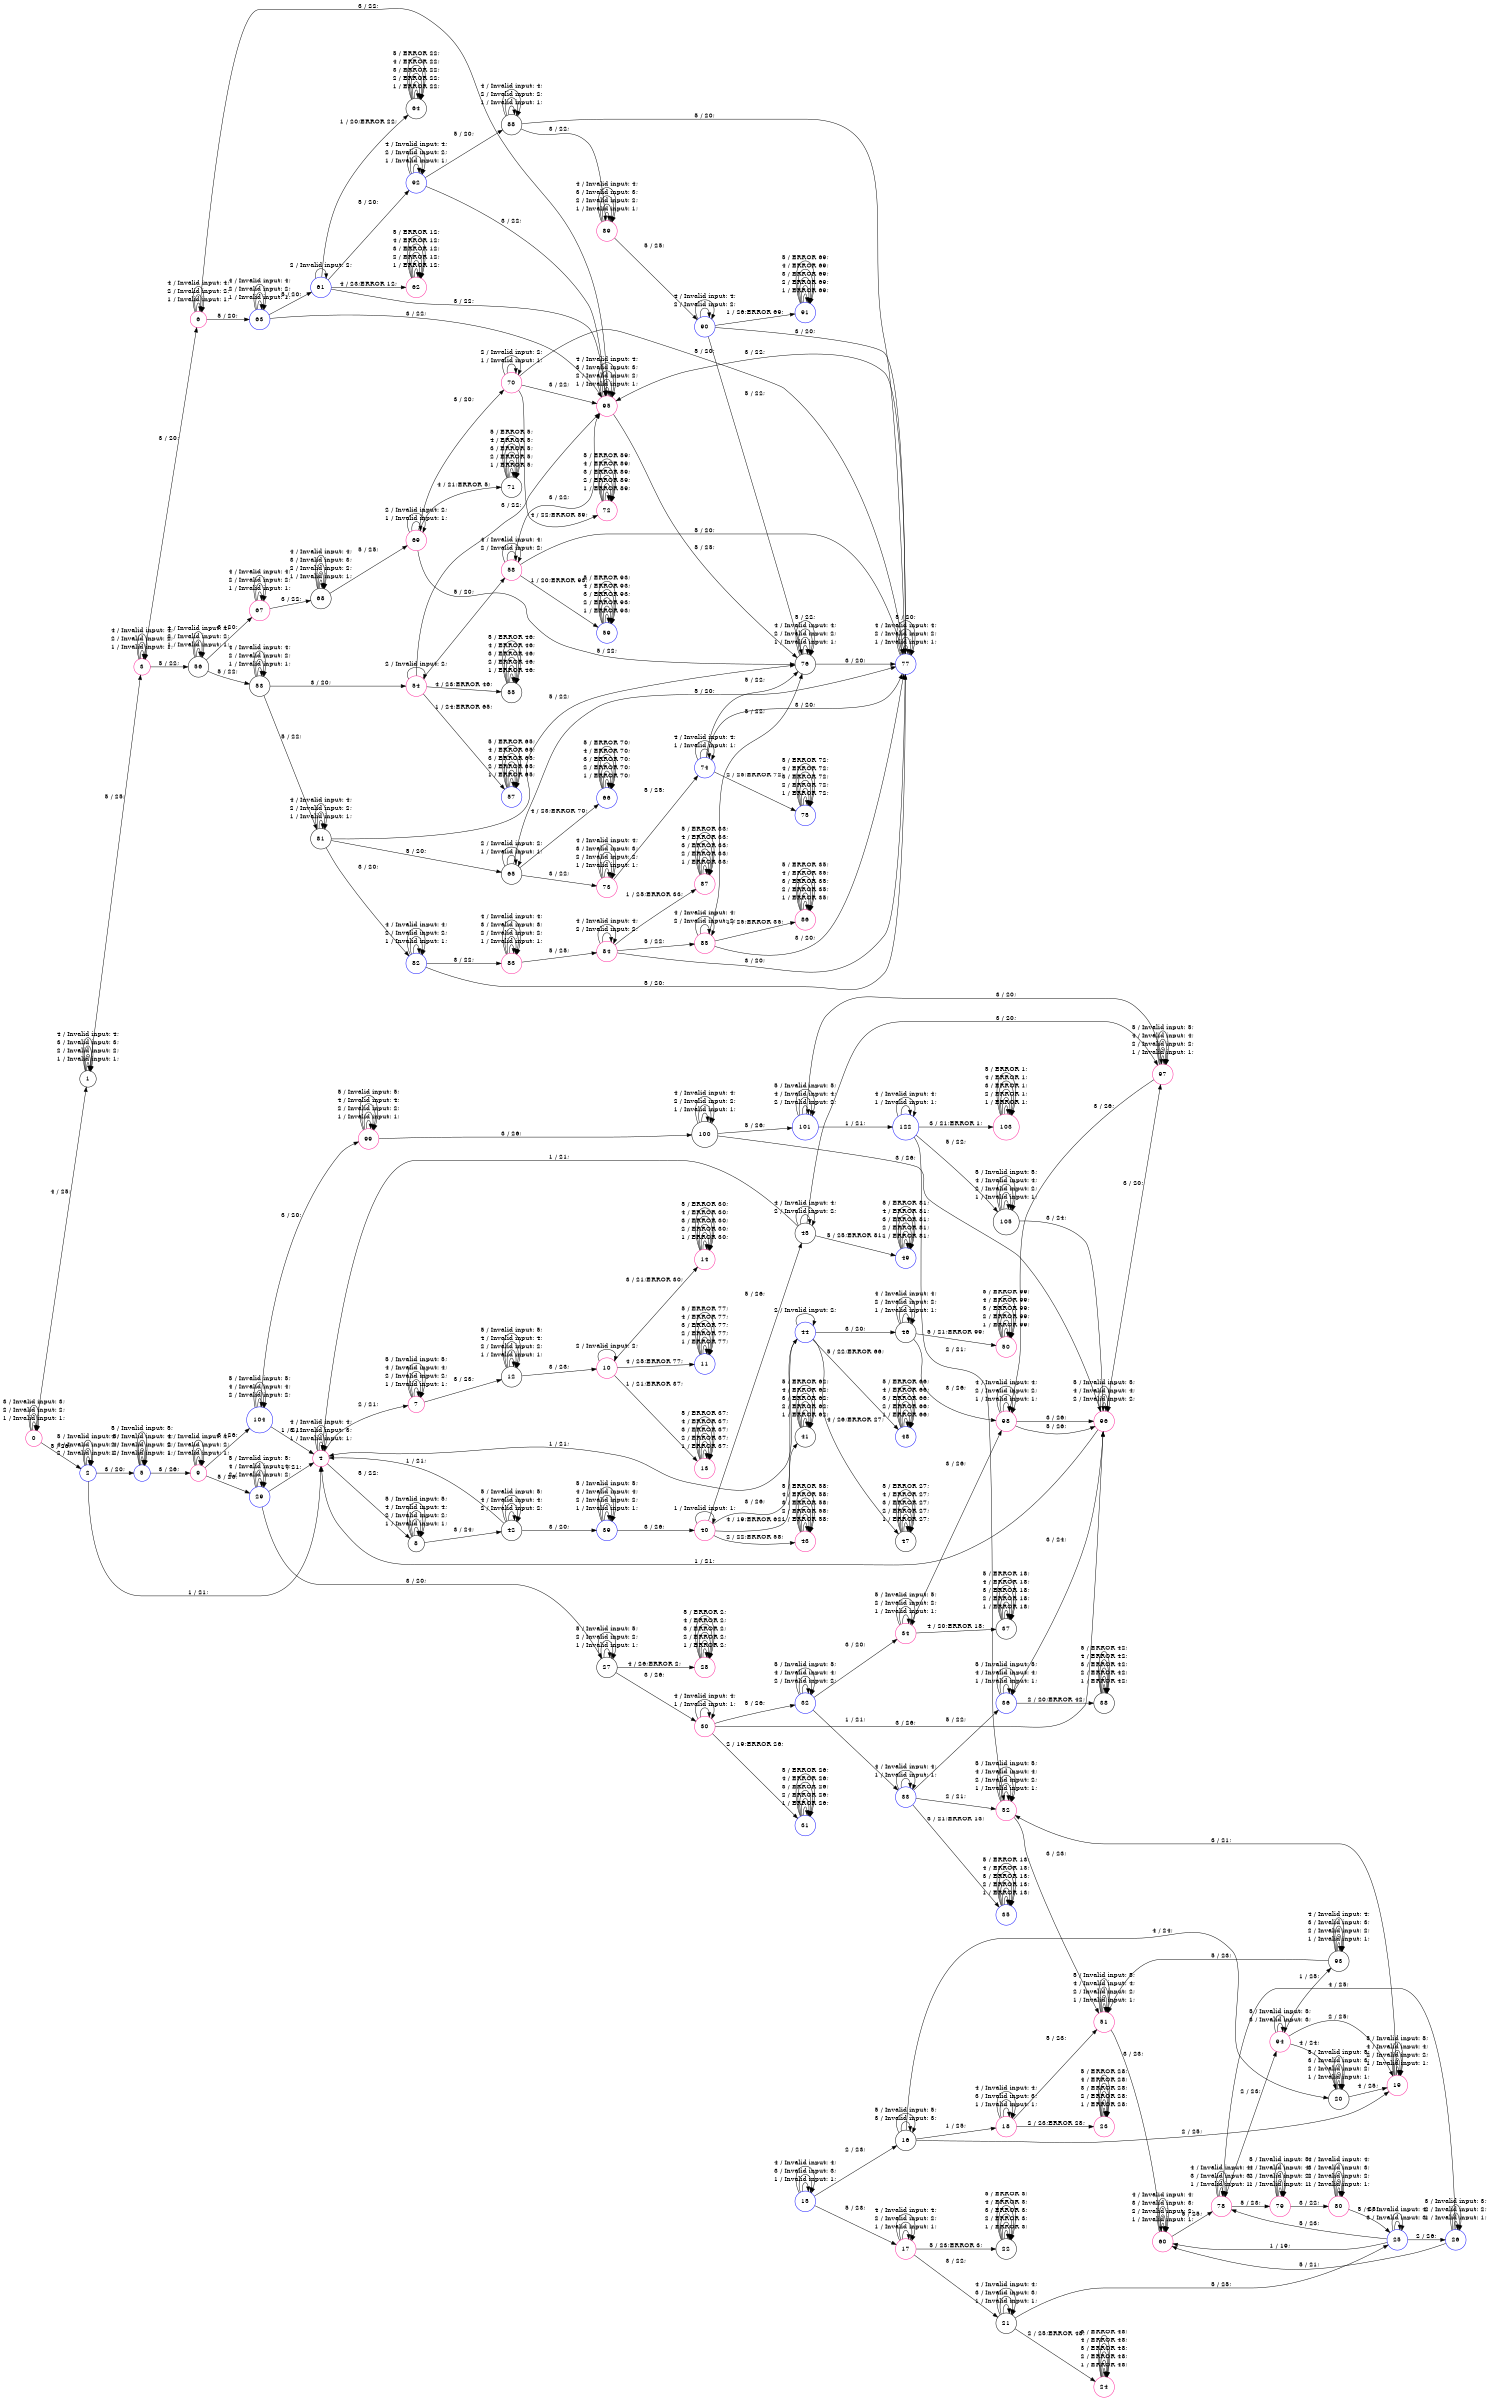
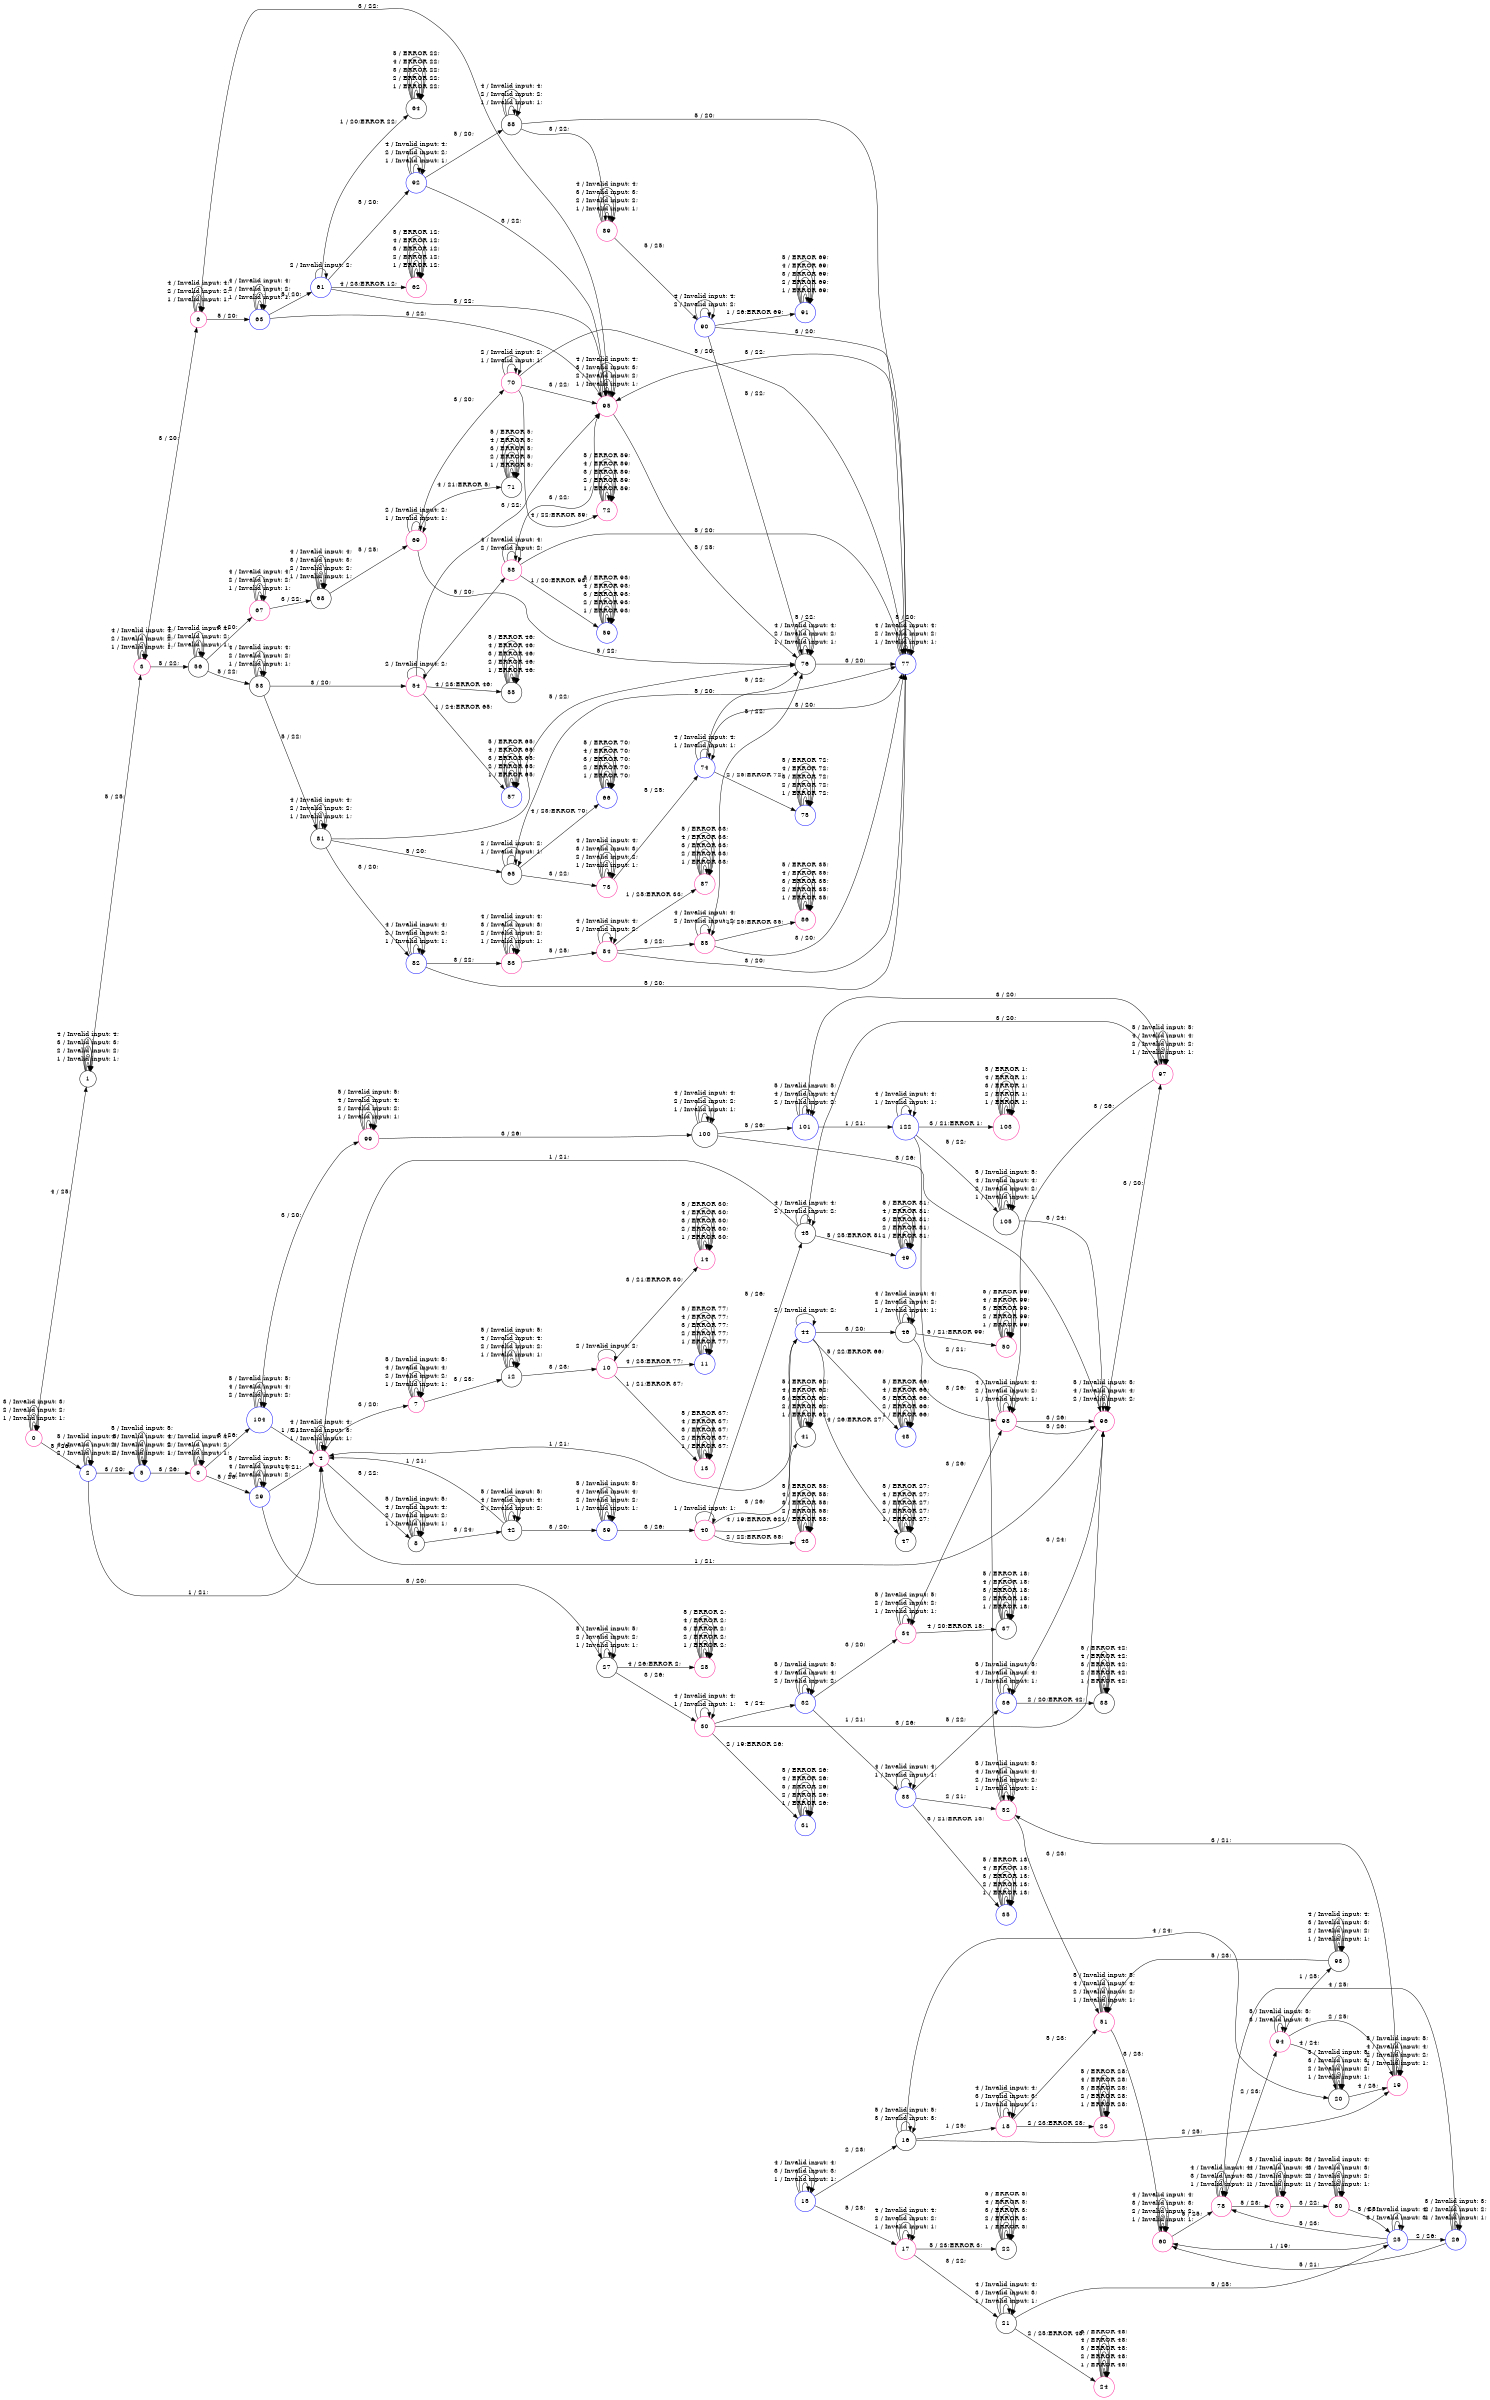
(369, 1405) -> (369, 1405)
(755, 1703) -> (755, 1703)
